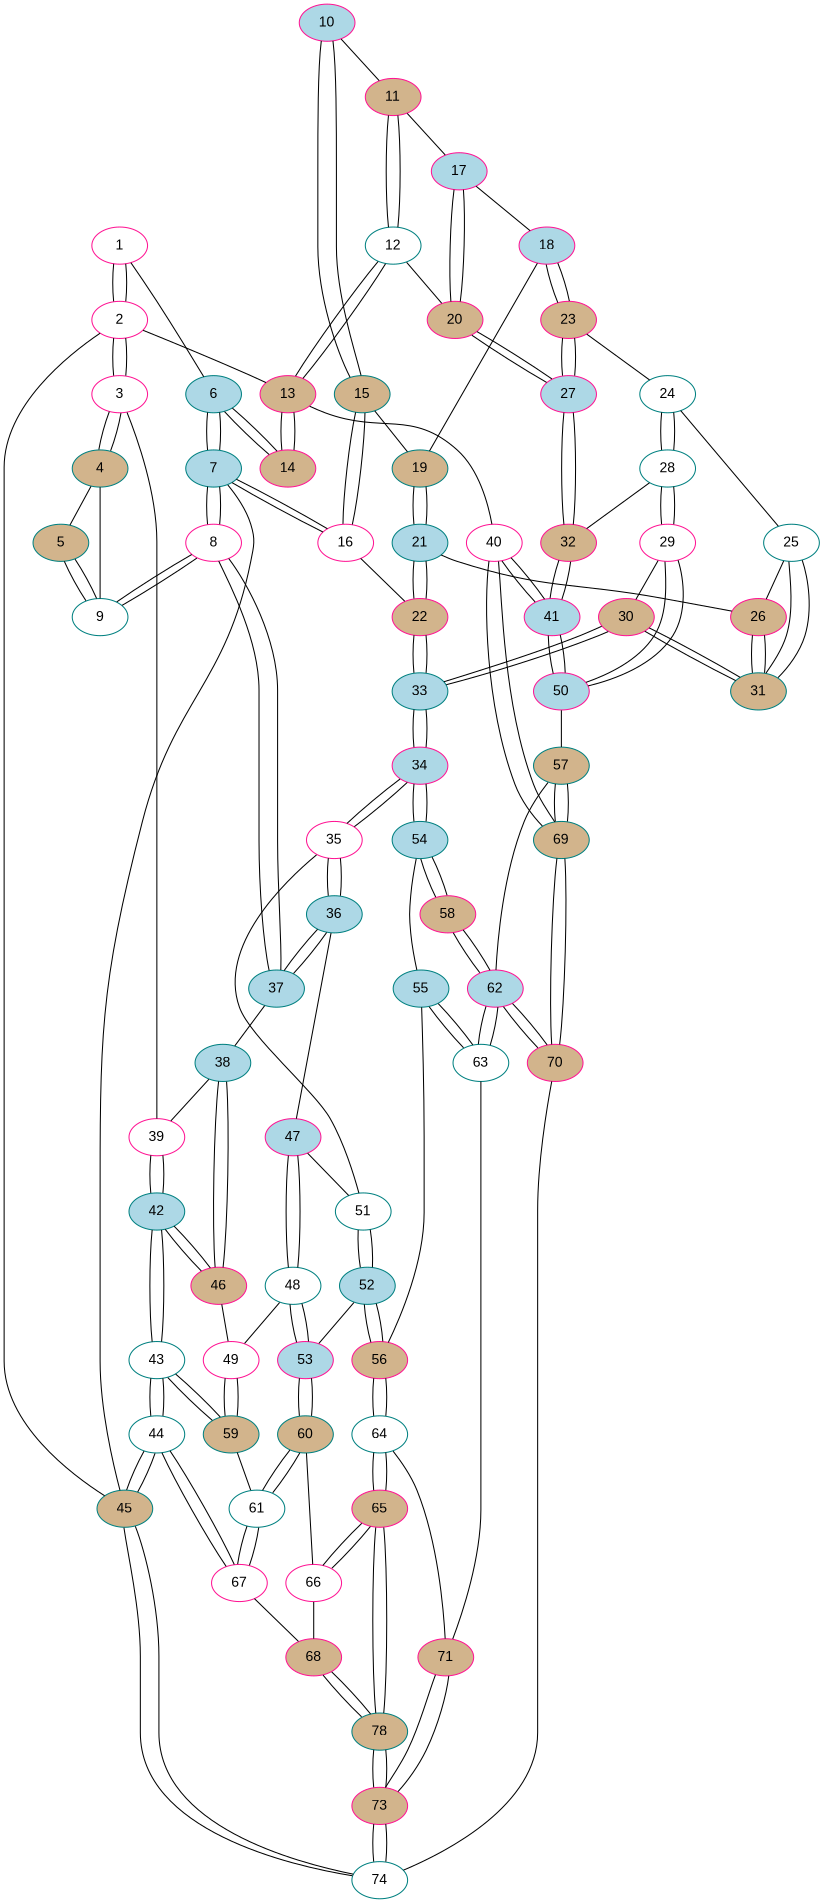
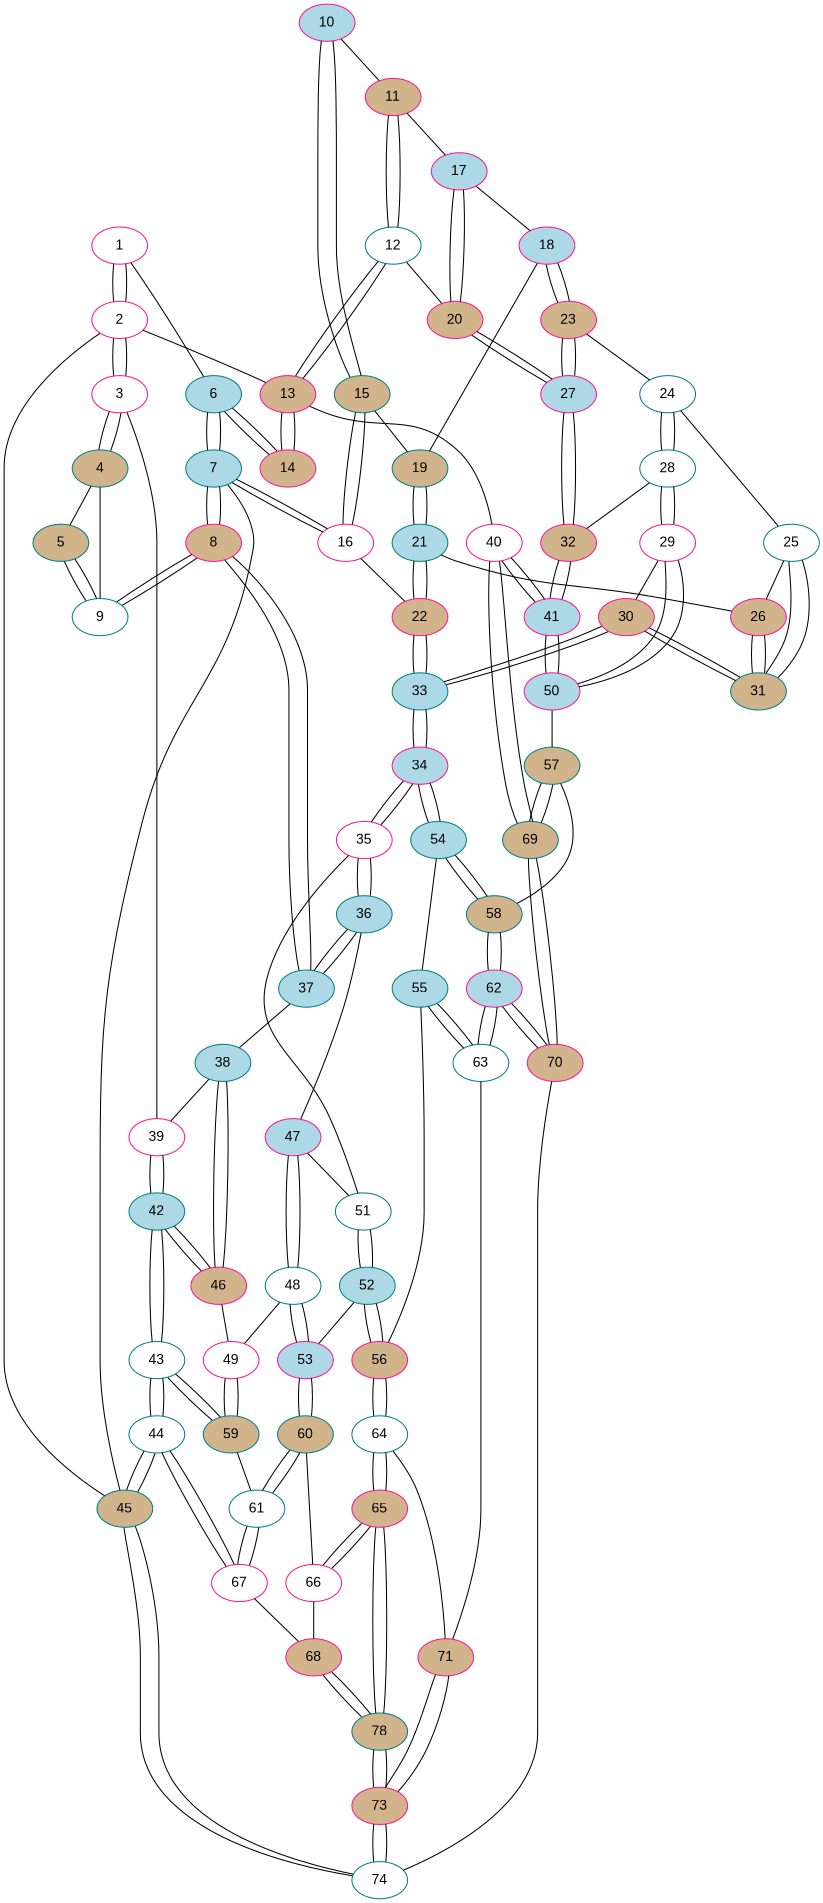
(214, 543) -> (214, 543)
(509, 872) -> (569, 854)
(448, 914) -> (494, 914)
